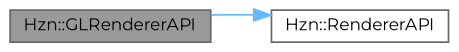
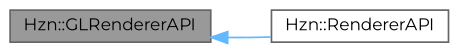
(232, 15) -> (249, 37)
